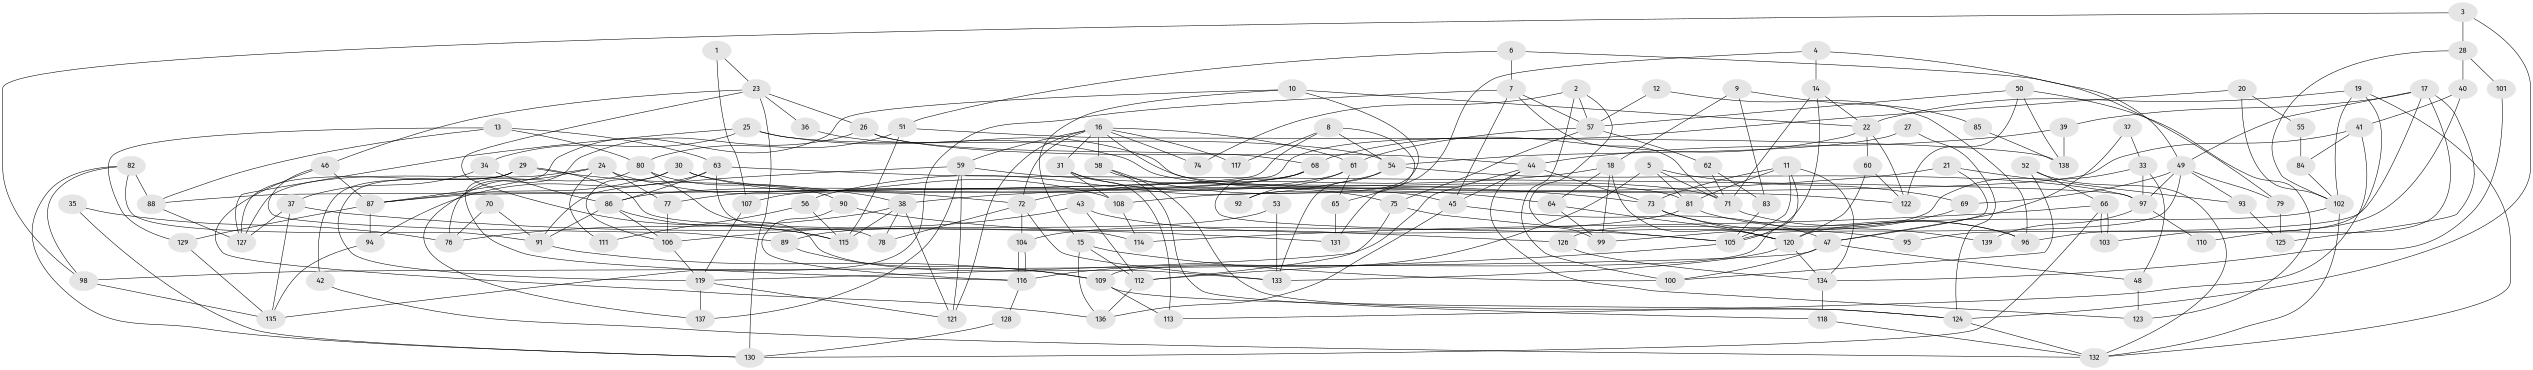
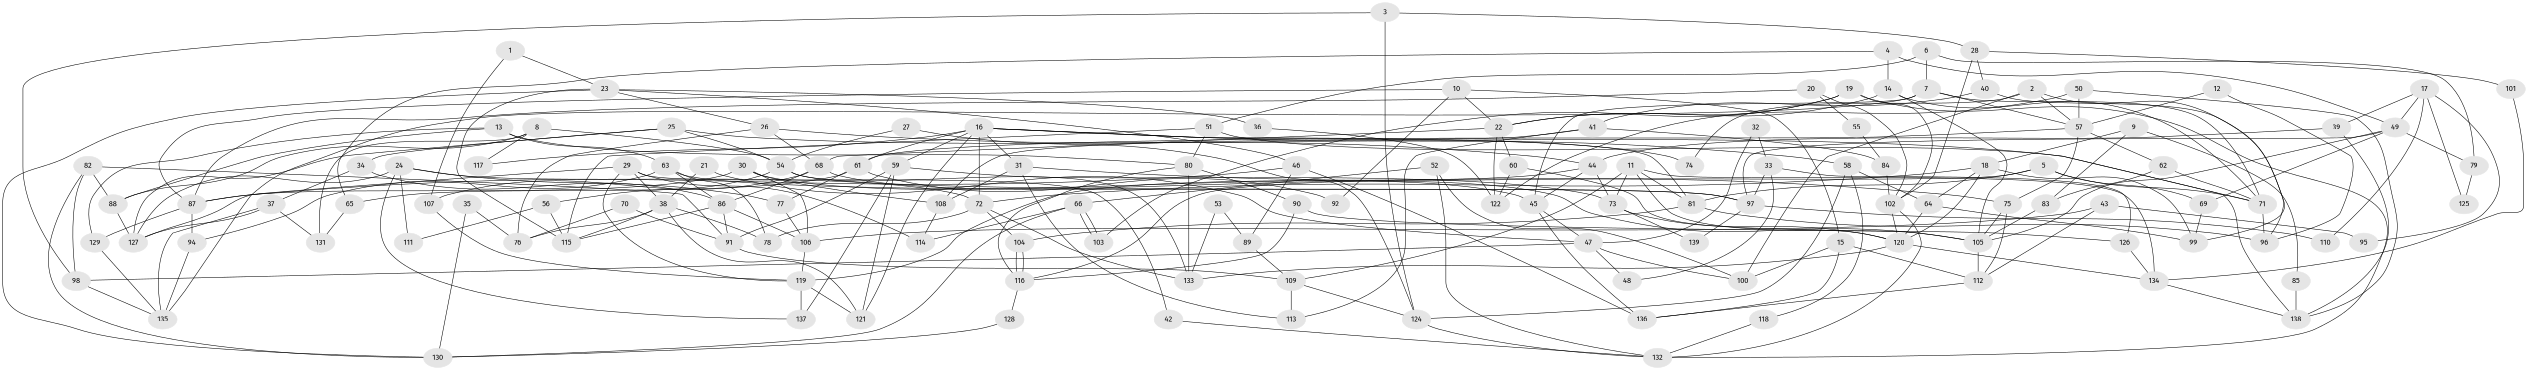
(2242, 204) -> none
(1822, 297) -> (2225, 300)
(2138, 319) -> none
